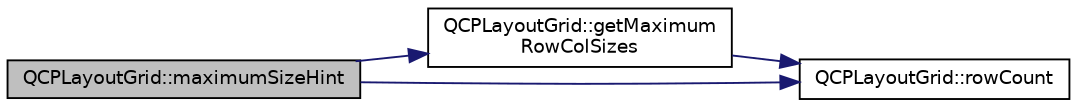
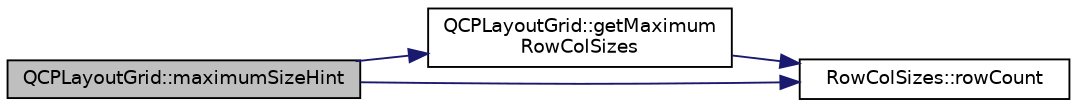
(935, 79) -> (935, 79)
